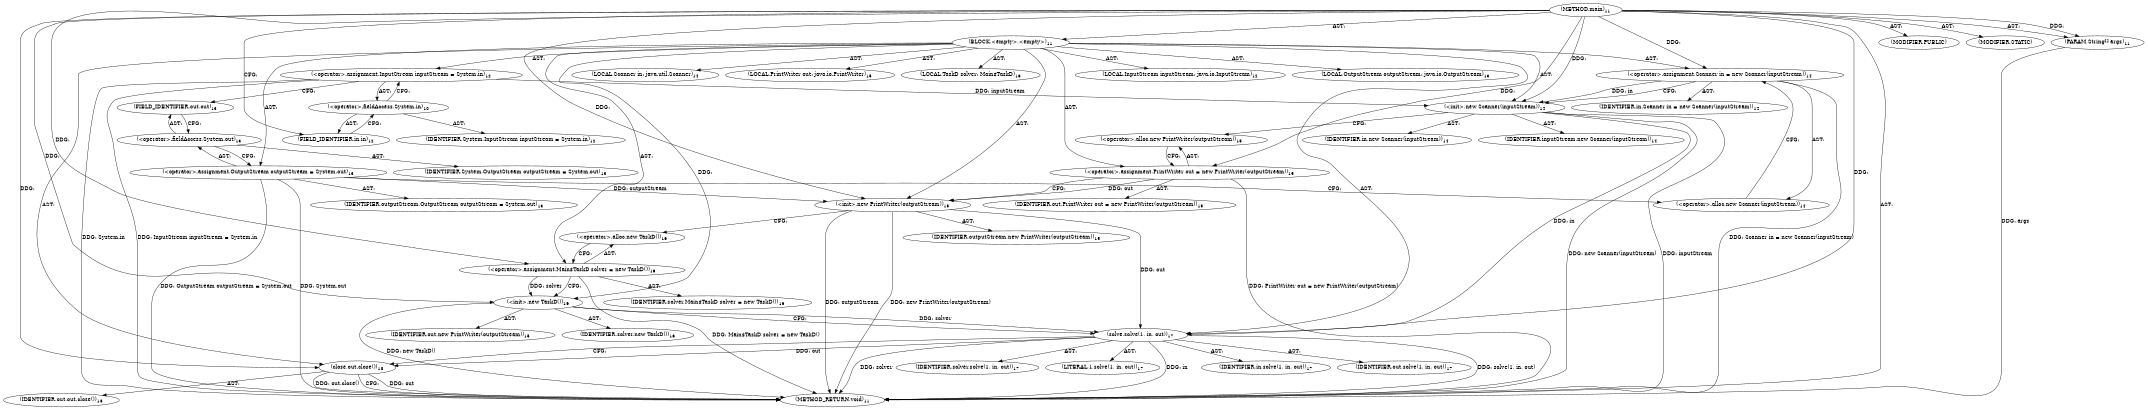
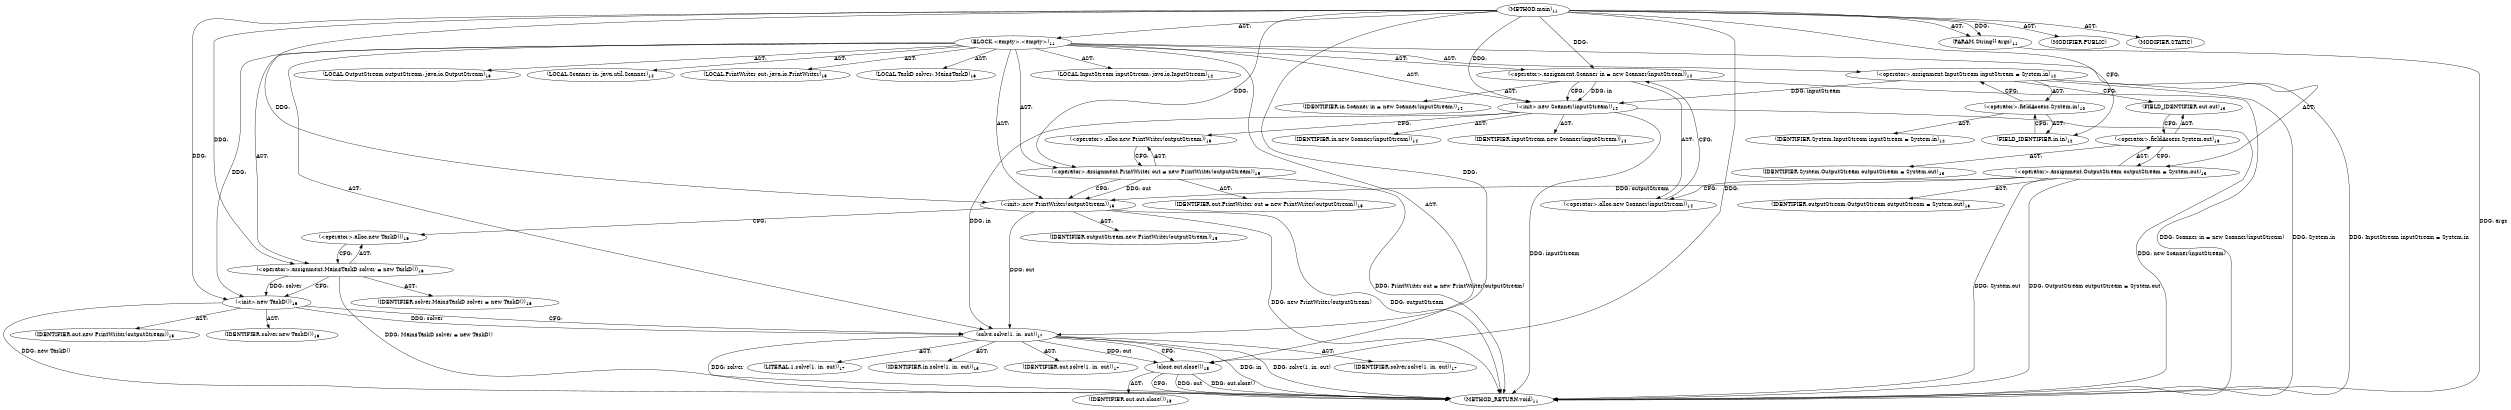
(1310, 367) -> (977, 367)
(1675, 387) -> none
